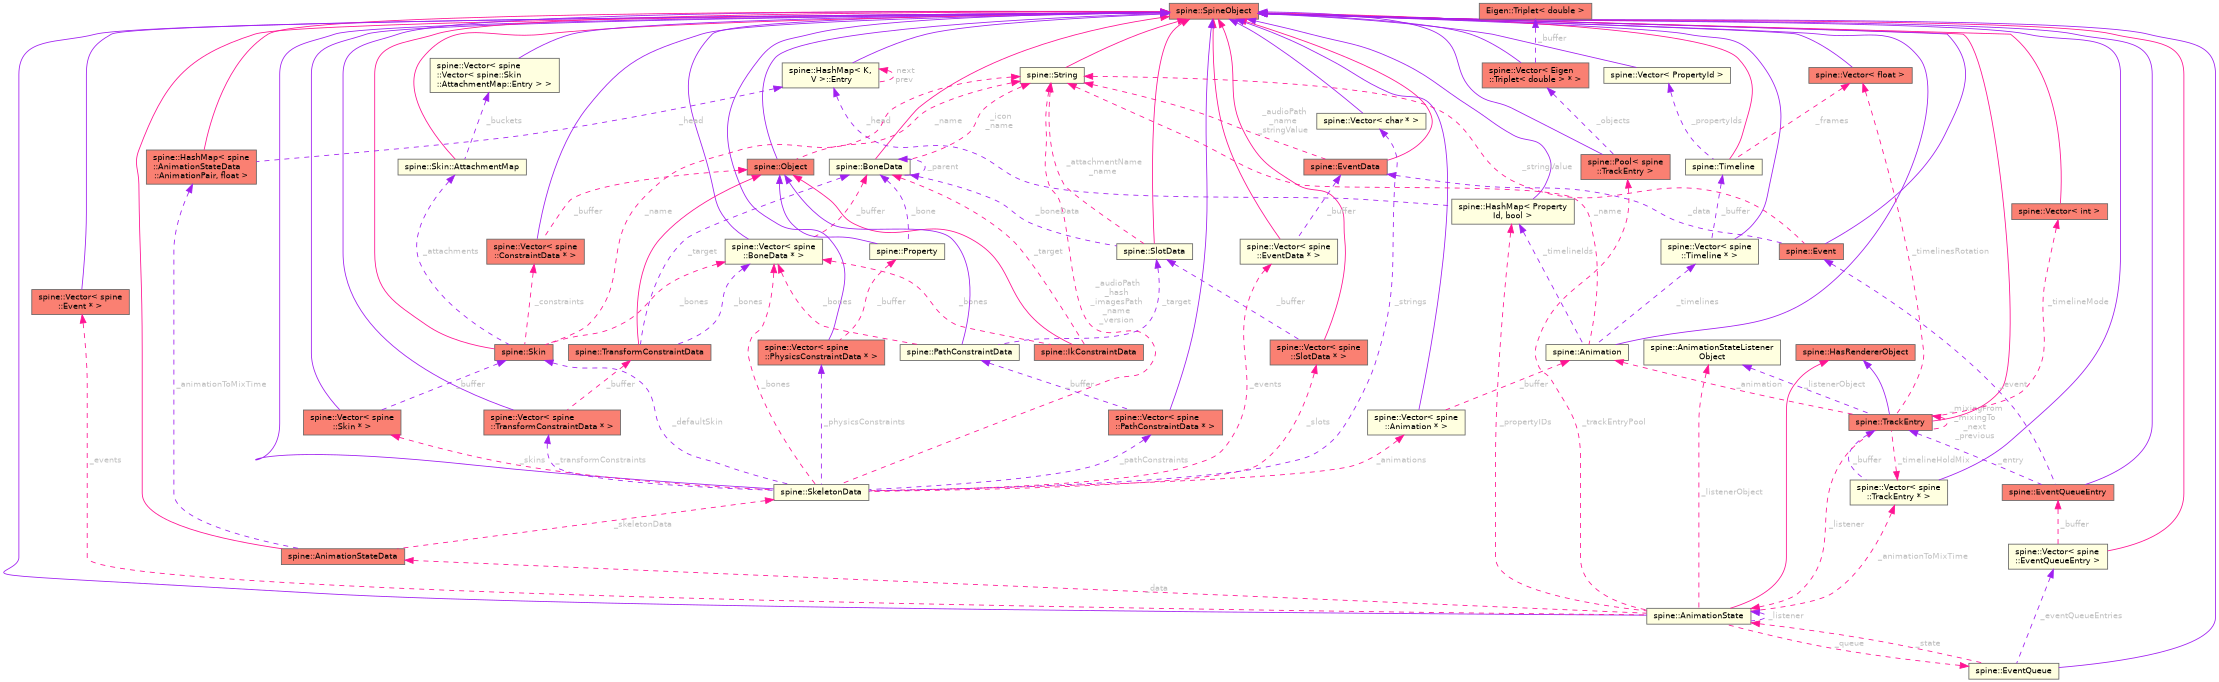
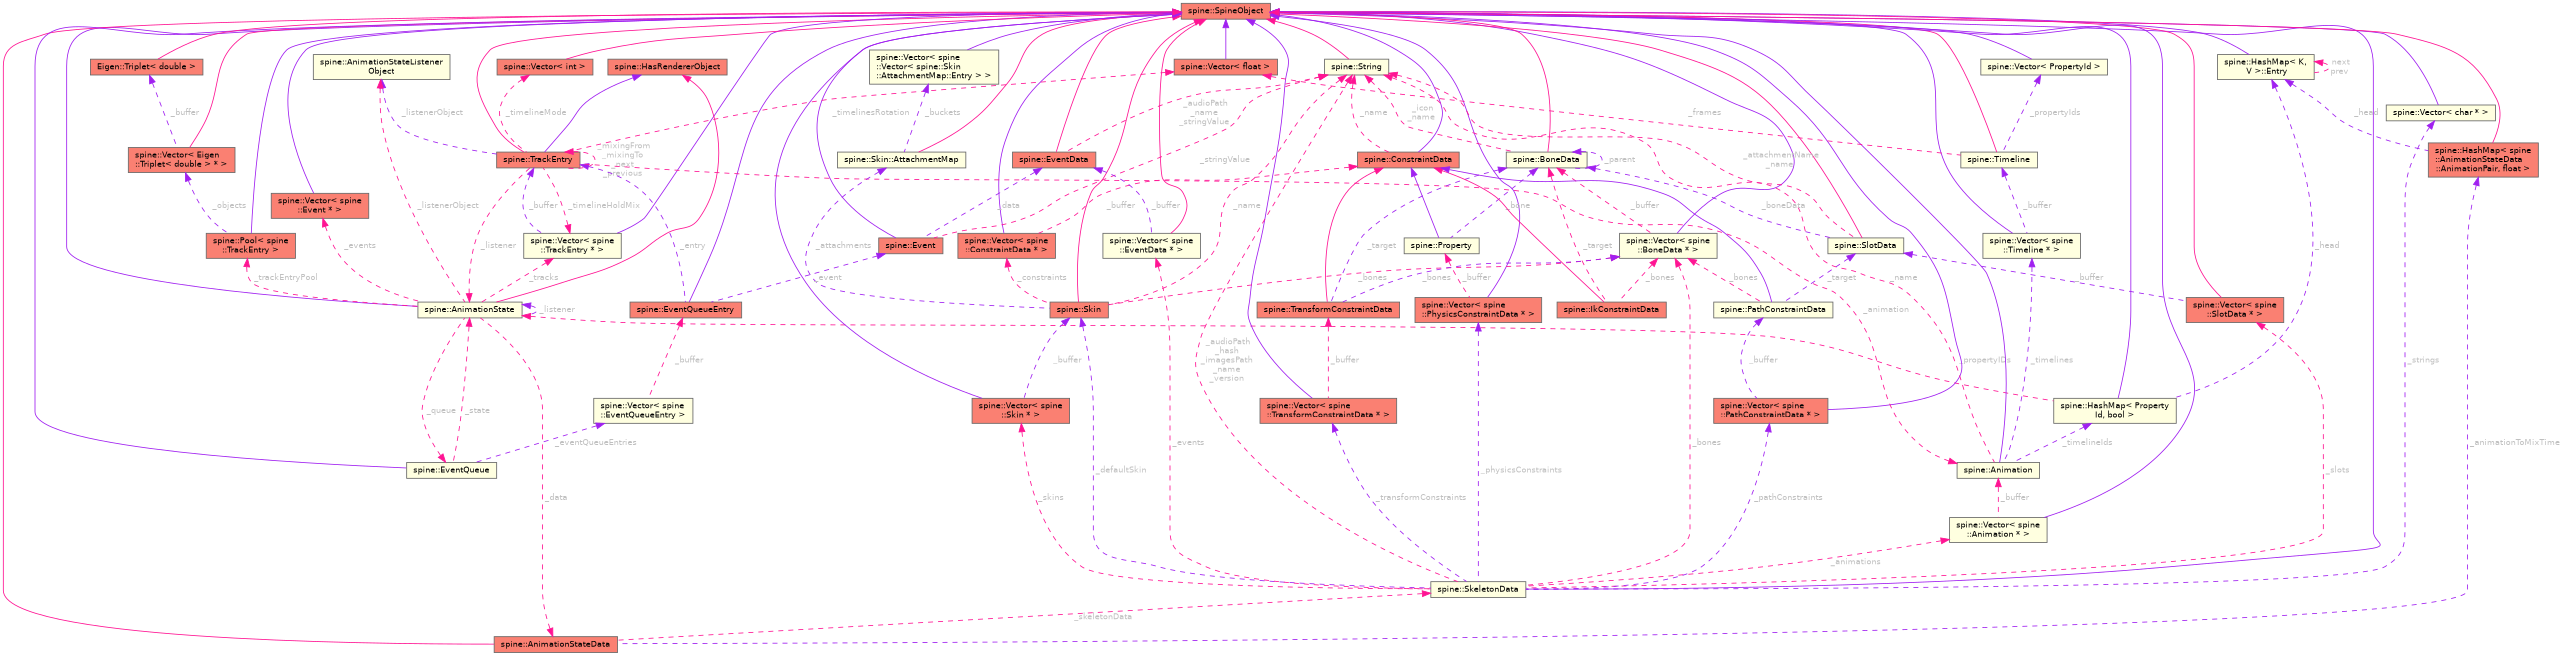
(1398, 22) -> (645, 19)
(2141, 39) -> (662, 15)
(781, 167) -> (1408, 160)
(1496, 478) -> (1296, 326)
(1922, 557) -> (543, 278)
